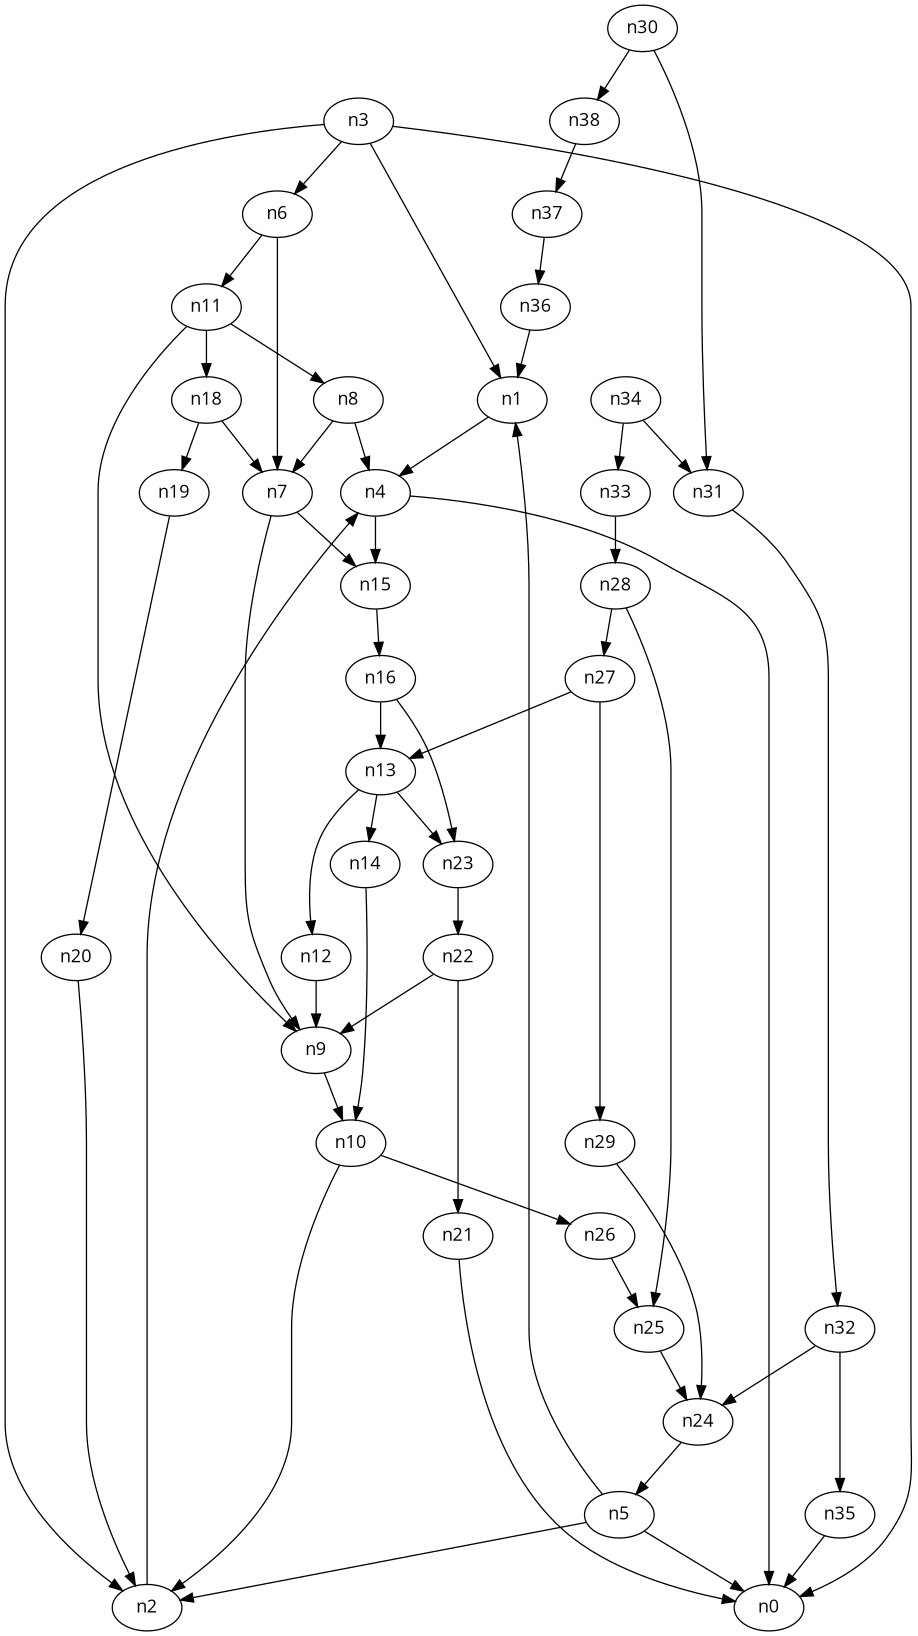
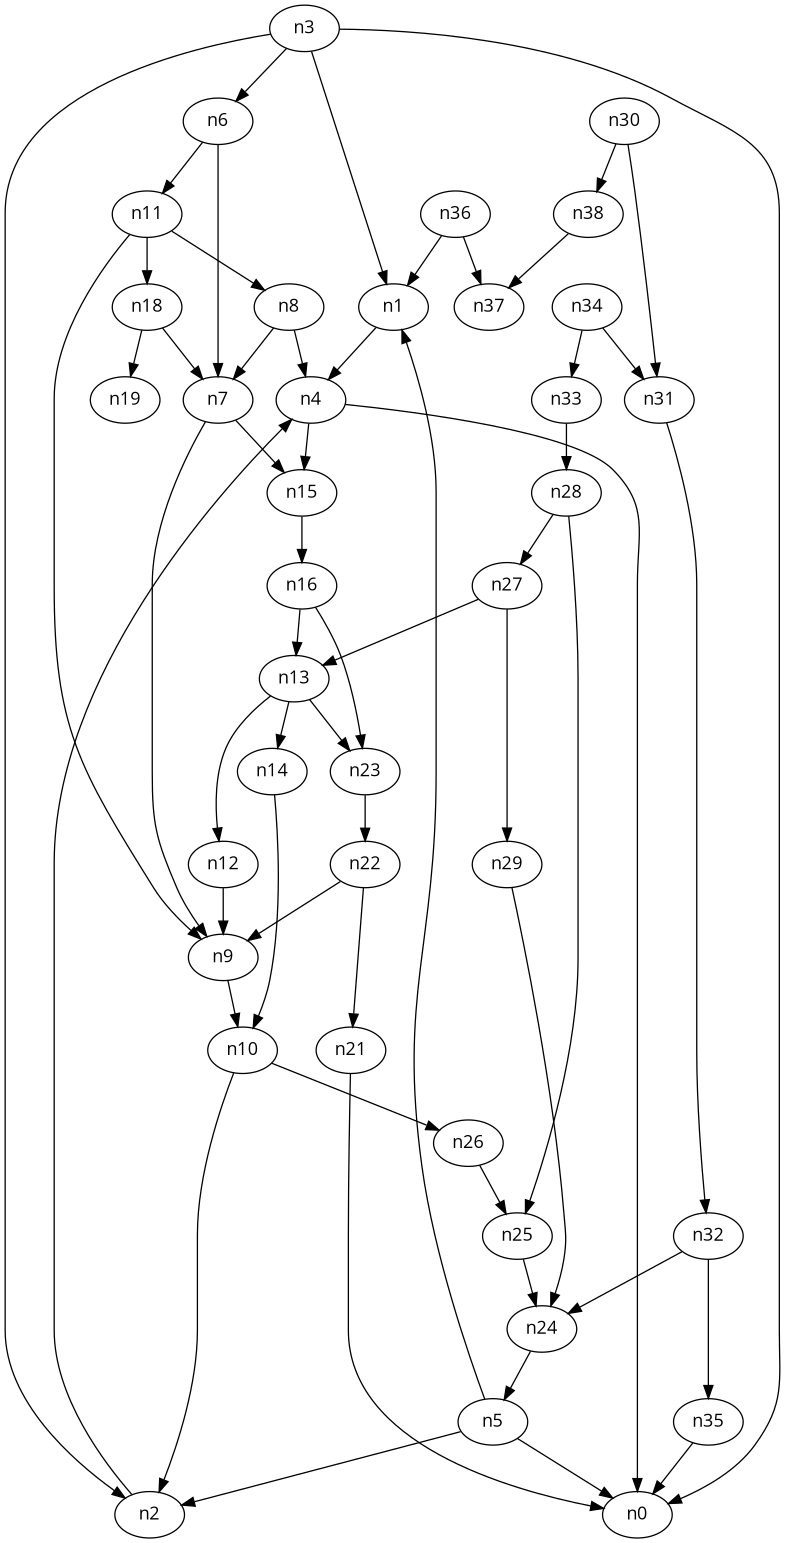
(542, 254) -> (470, 254)
(76, 957) -> none
